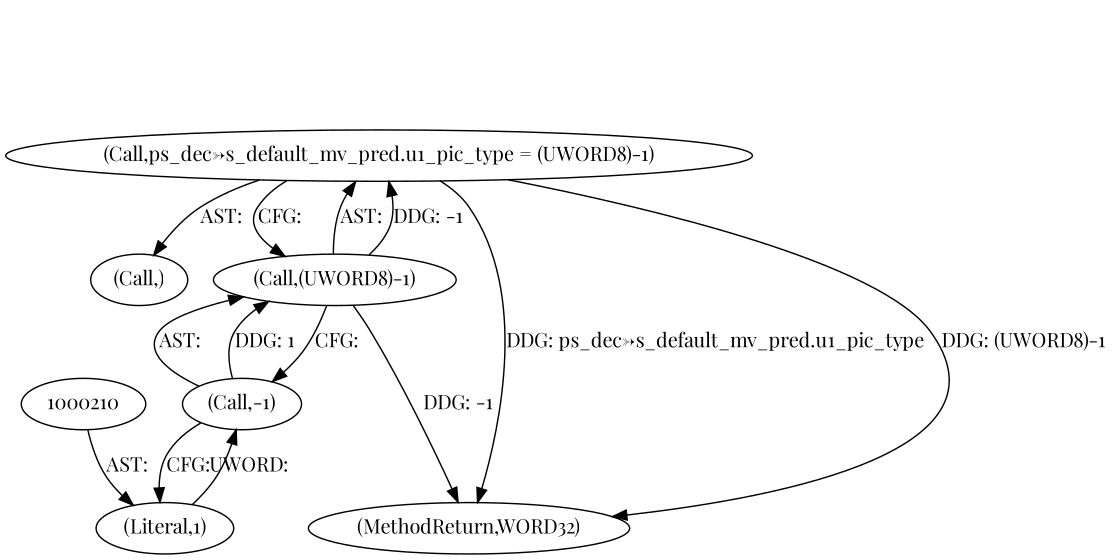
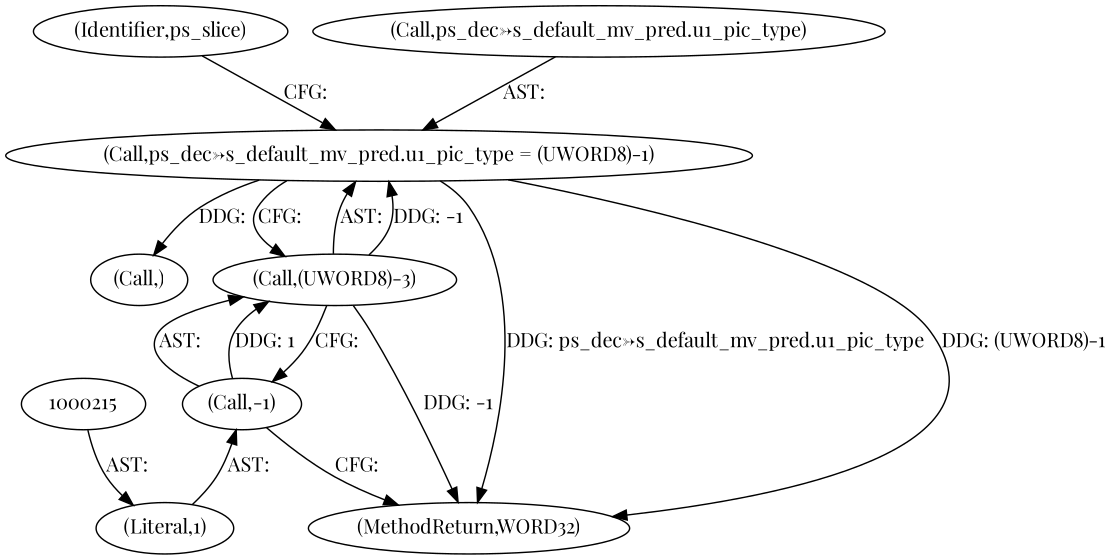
none -> (161, 31)
none -> (599, 31)
(225, 218) -> (225, 218)
(335, 280) -> (335, 280)
(84, 404) -> (84, 404)
(170, 449) -> (322, 469)
(252, 466) -> (252, 466)
